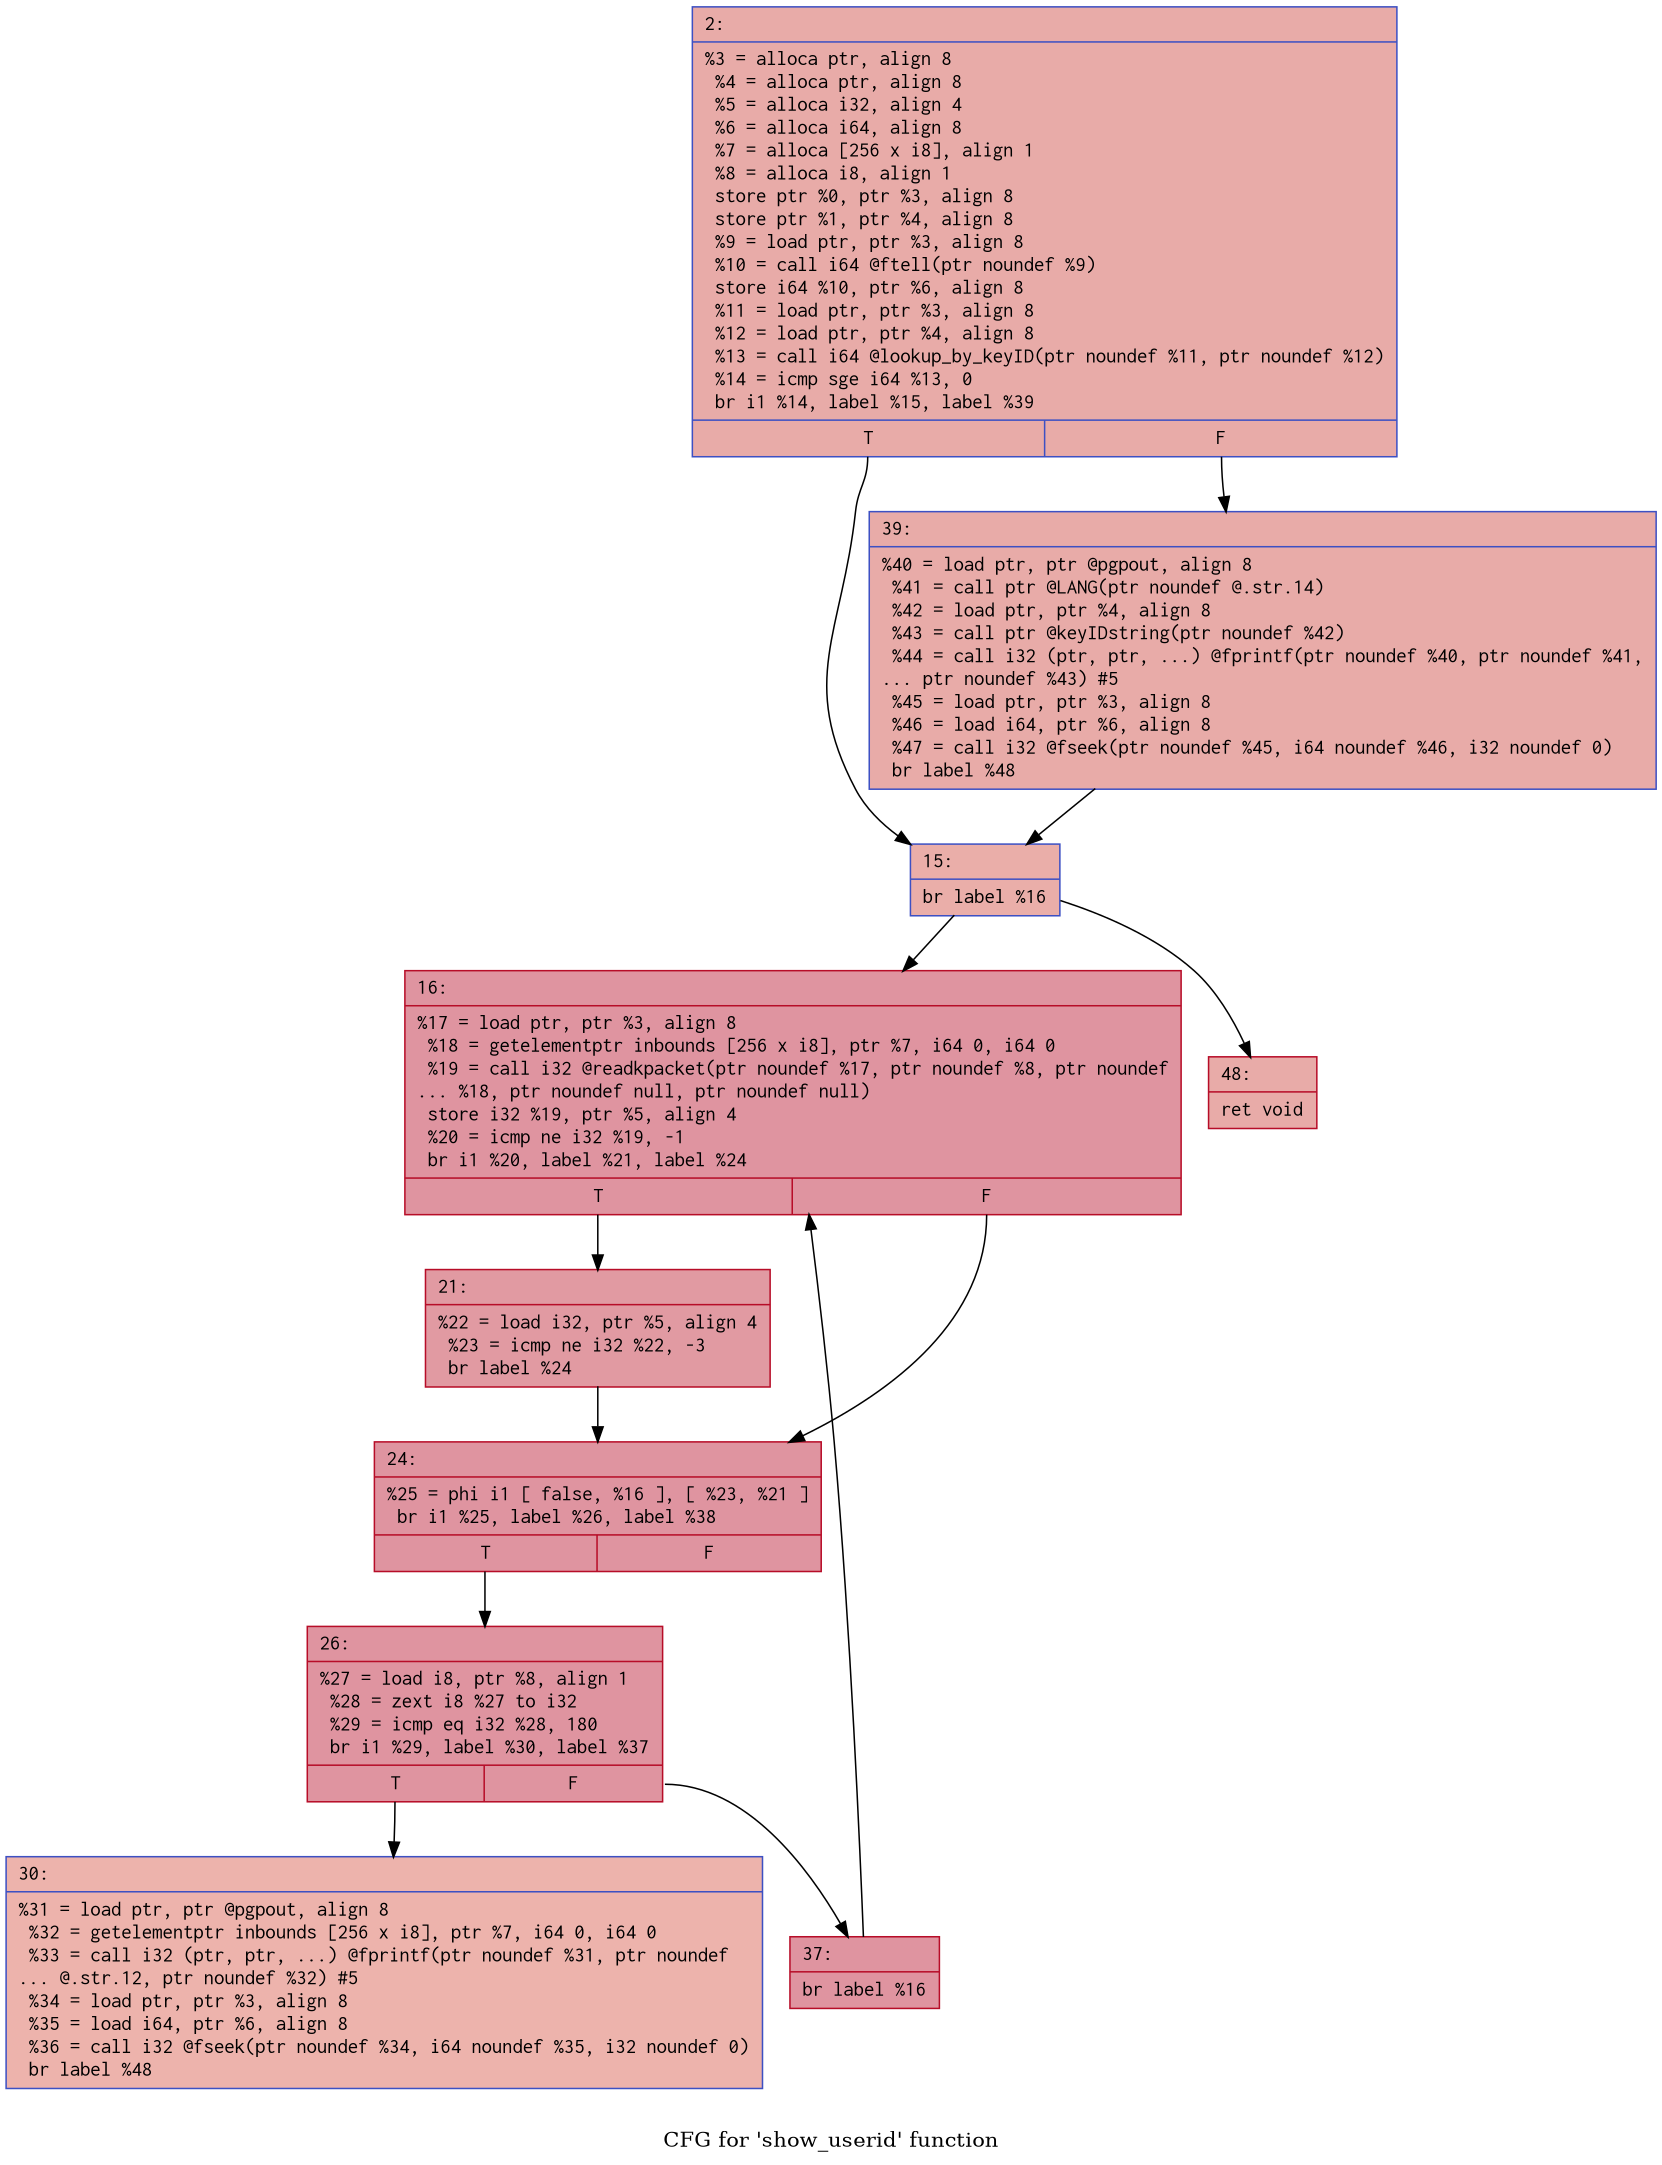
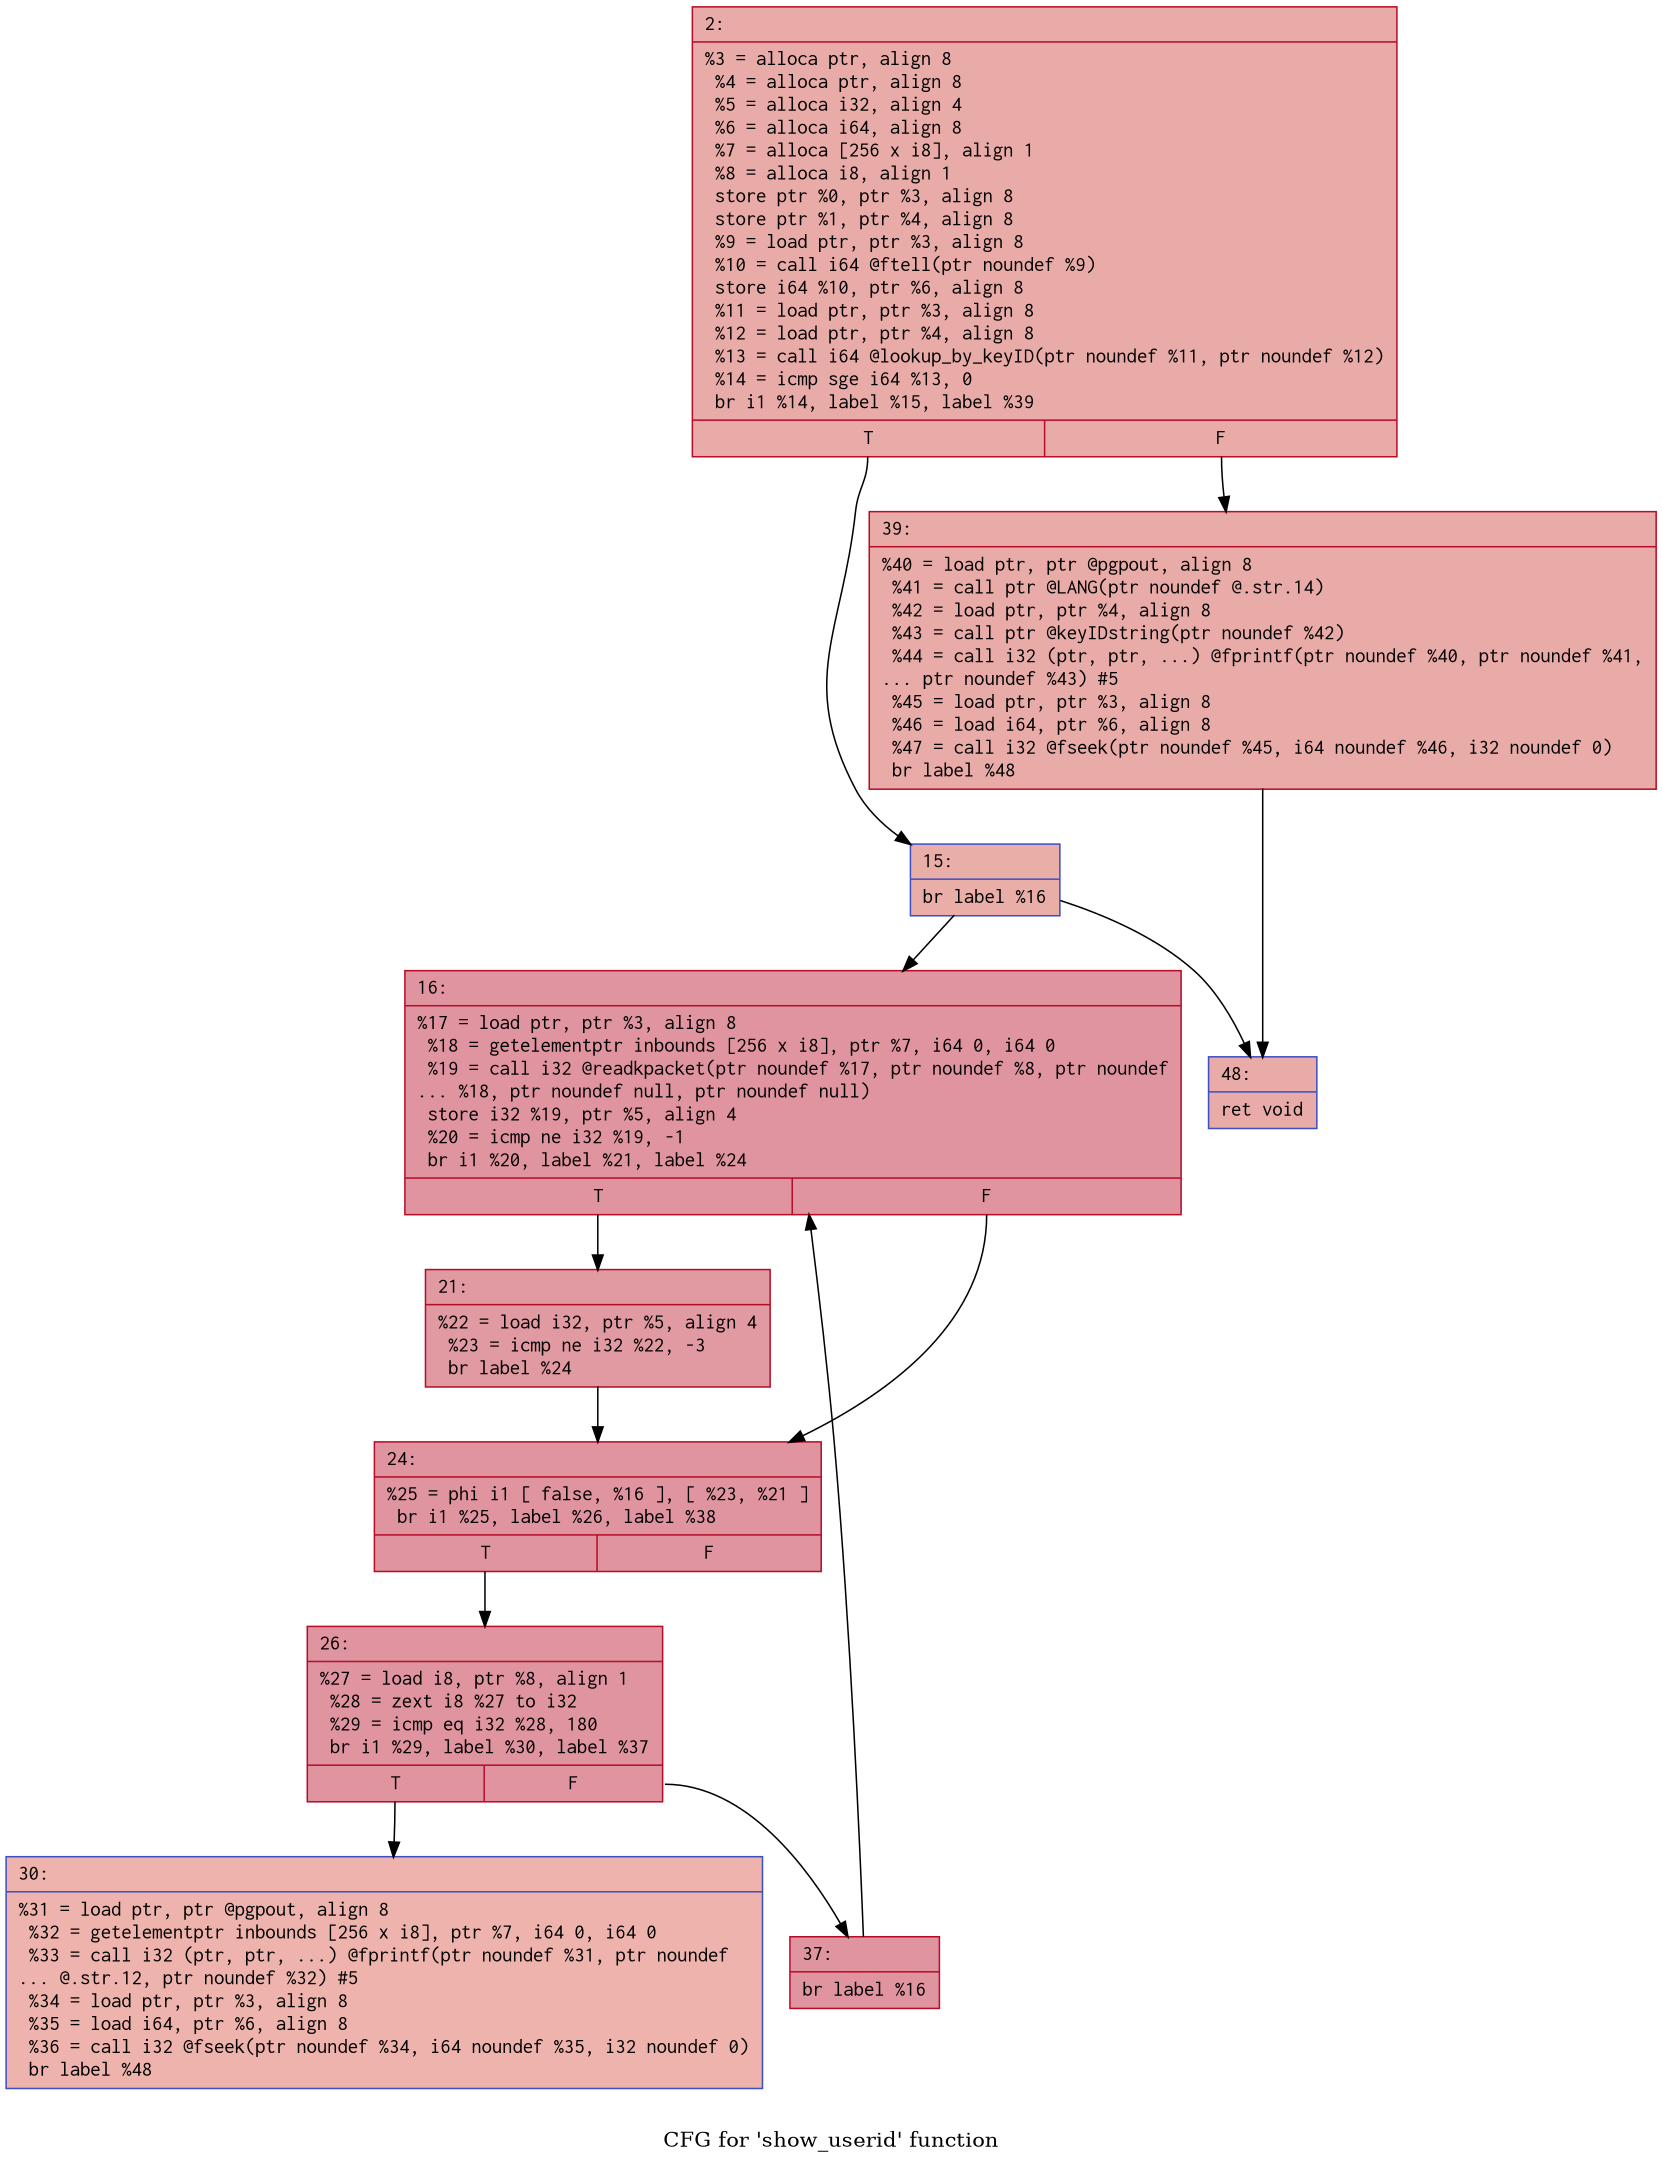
(1045, 232) -> (1045, 232)
(1263, 650) -> (1263, 650)
(1067, 812) -> (1263, 915)
(1263, 1093) -> (1263, 1093)
